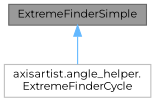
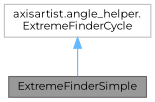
(78, 50) -> (78, 62)
